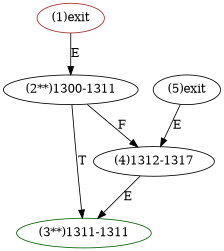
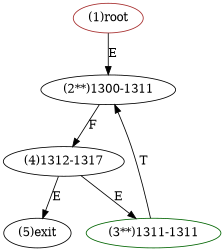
(71, 18) -> (108, 18)
(172, 122) -> (52, 193)
(76, 157) -> (137, 164)
